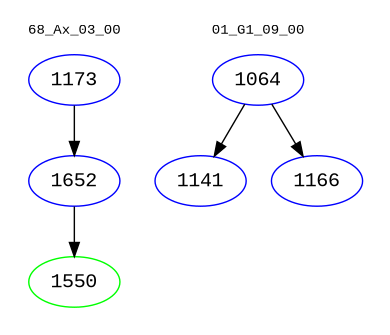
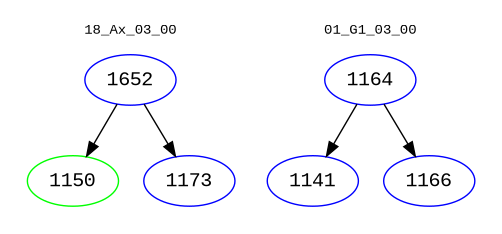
(75, 30) -> (131, 30)
(259, 30) -> (371, 30)
(258, 80) -> (370, 80)
(74, 124) -> (156, 124)
(74, 282) -> (73, 181)
